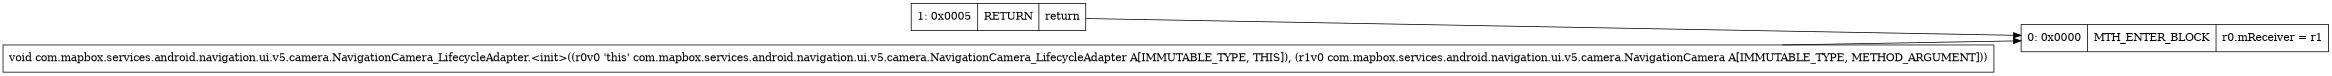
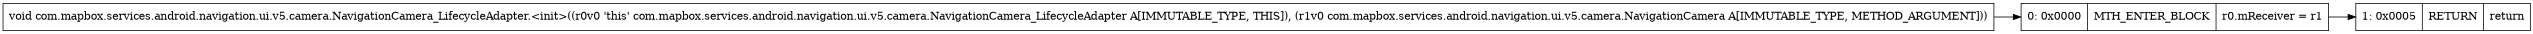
(1550, 27) -> (2338, 17)
